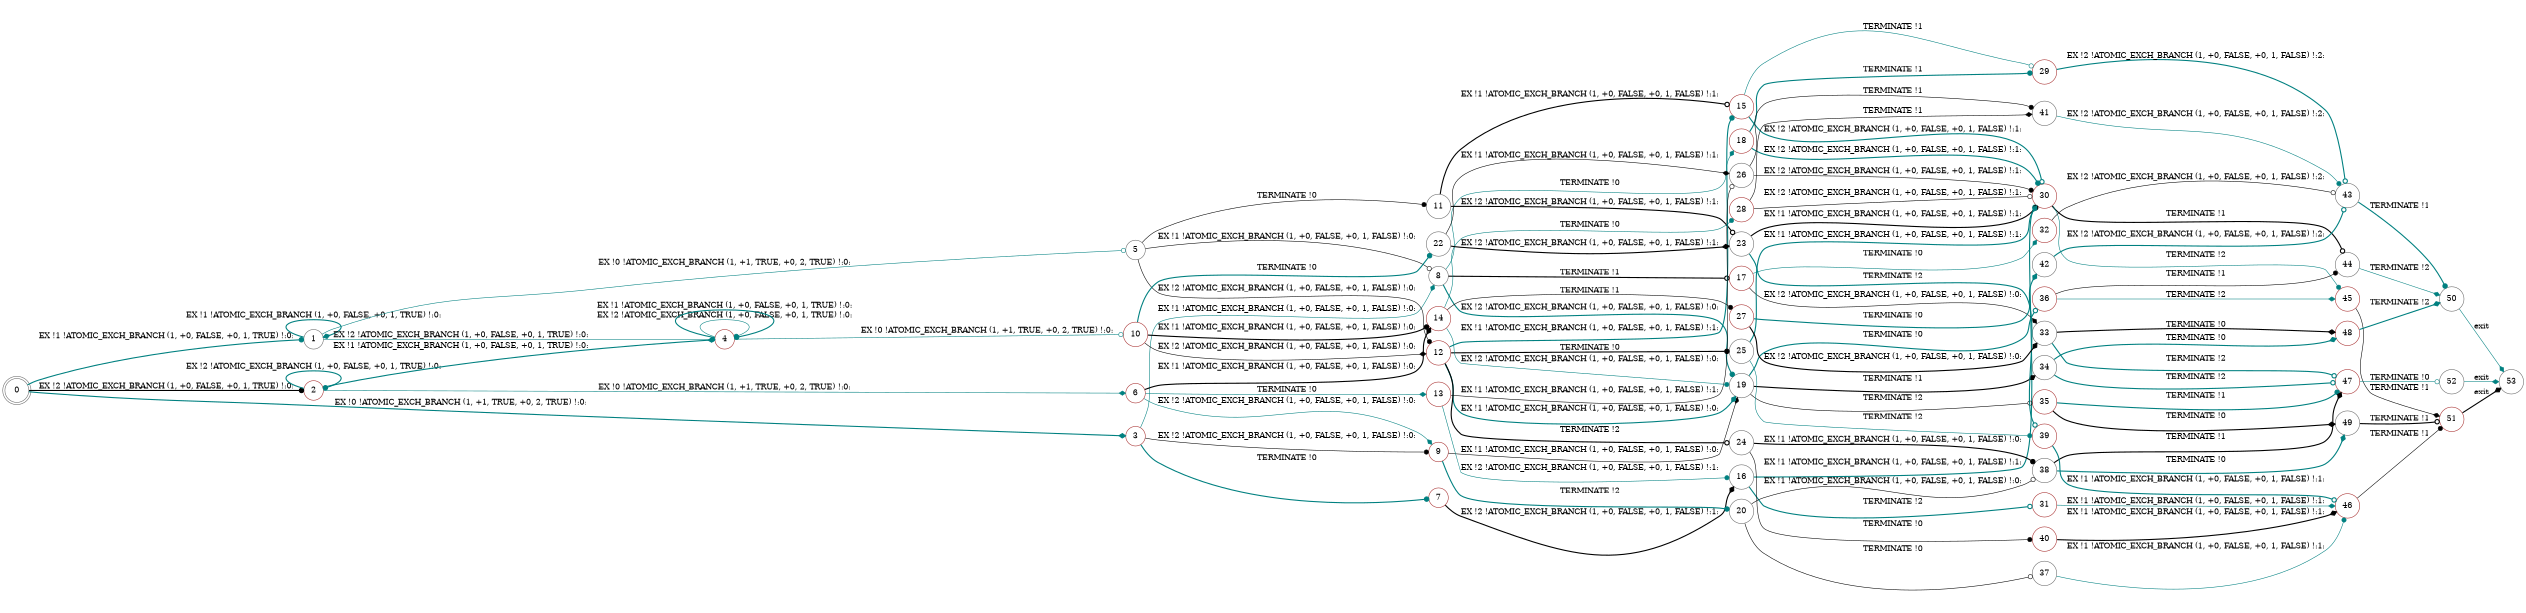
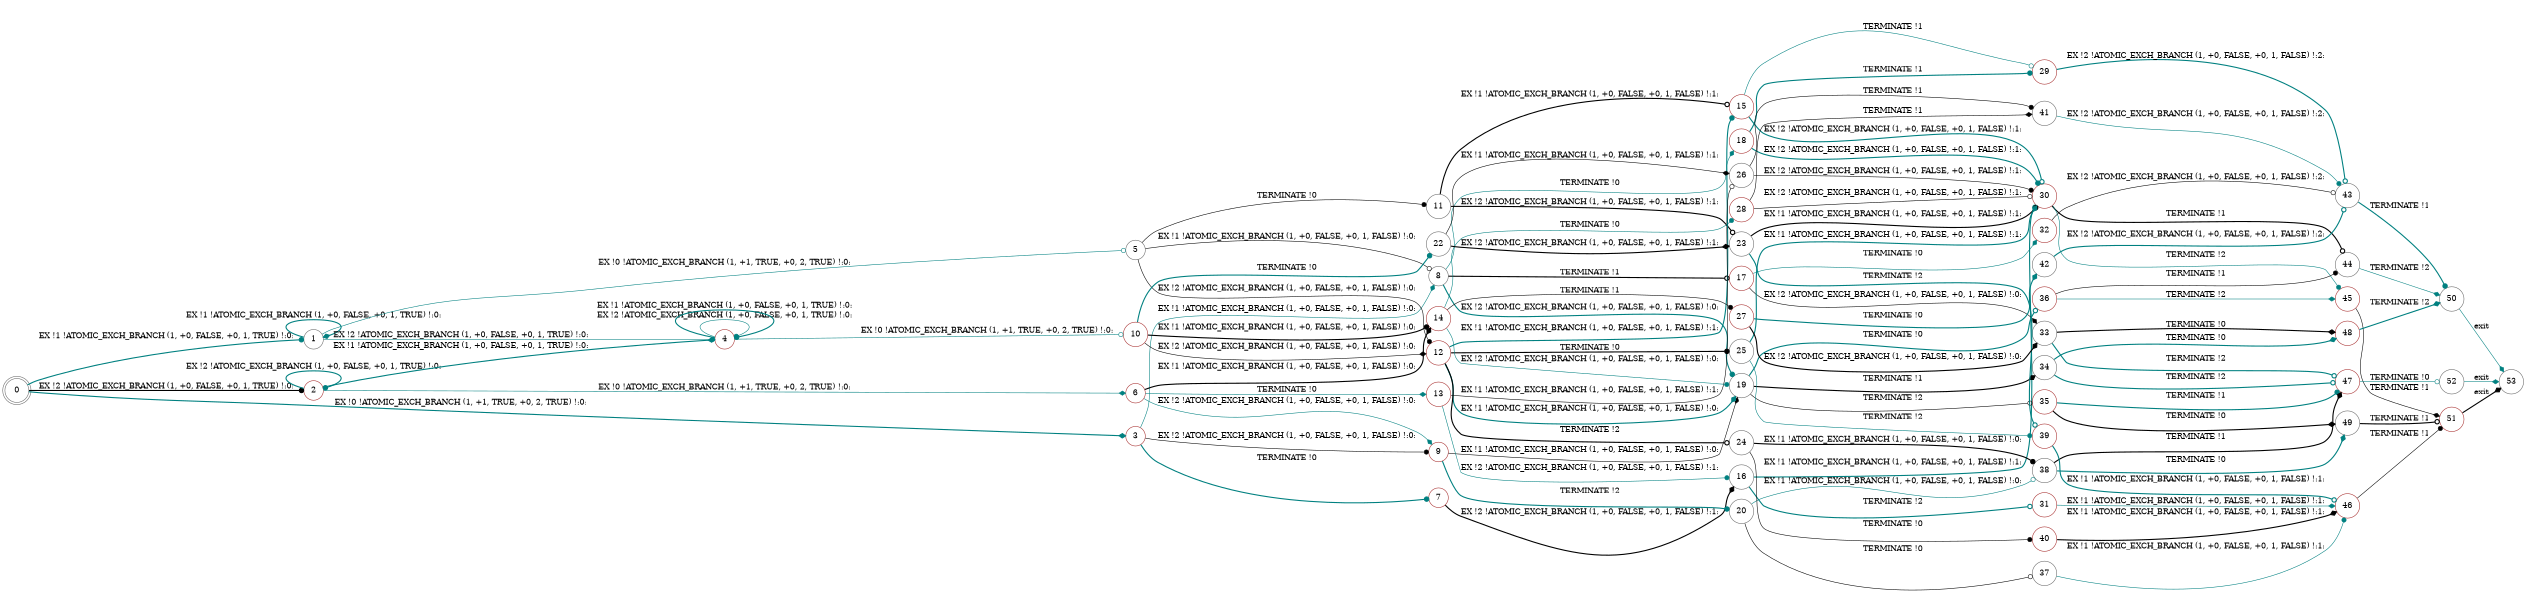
(1891, 492) -> (1891, 492)
